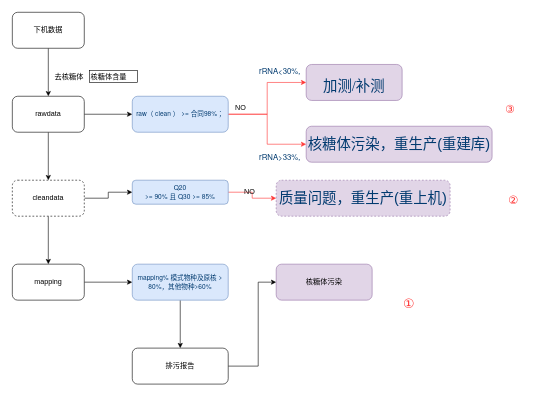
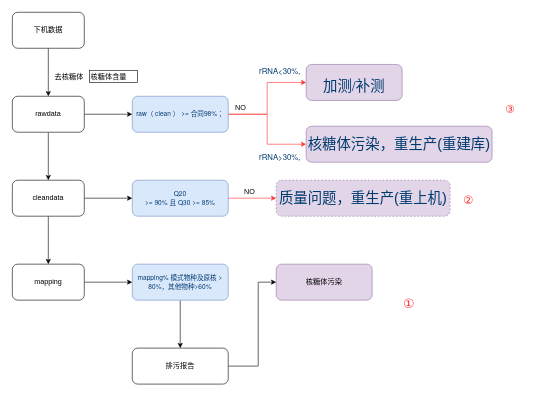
(277, 156) -> (277, 156)
(180, 192) -> (180, 198)
(48, 198) -> (48, 198)
(516, 198) -> (471, 198)
